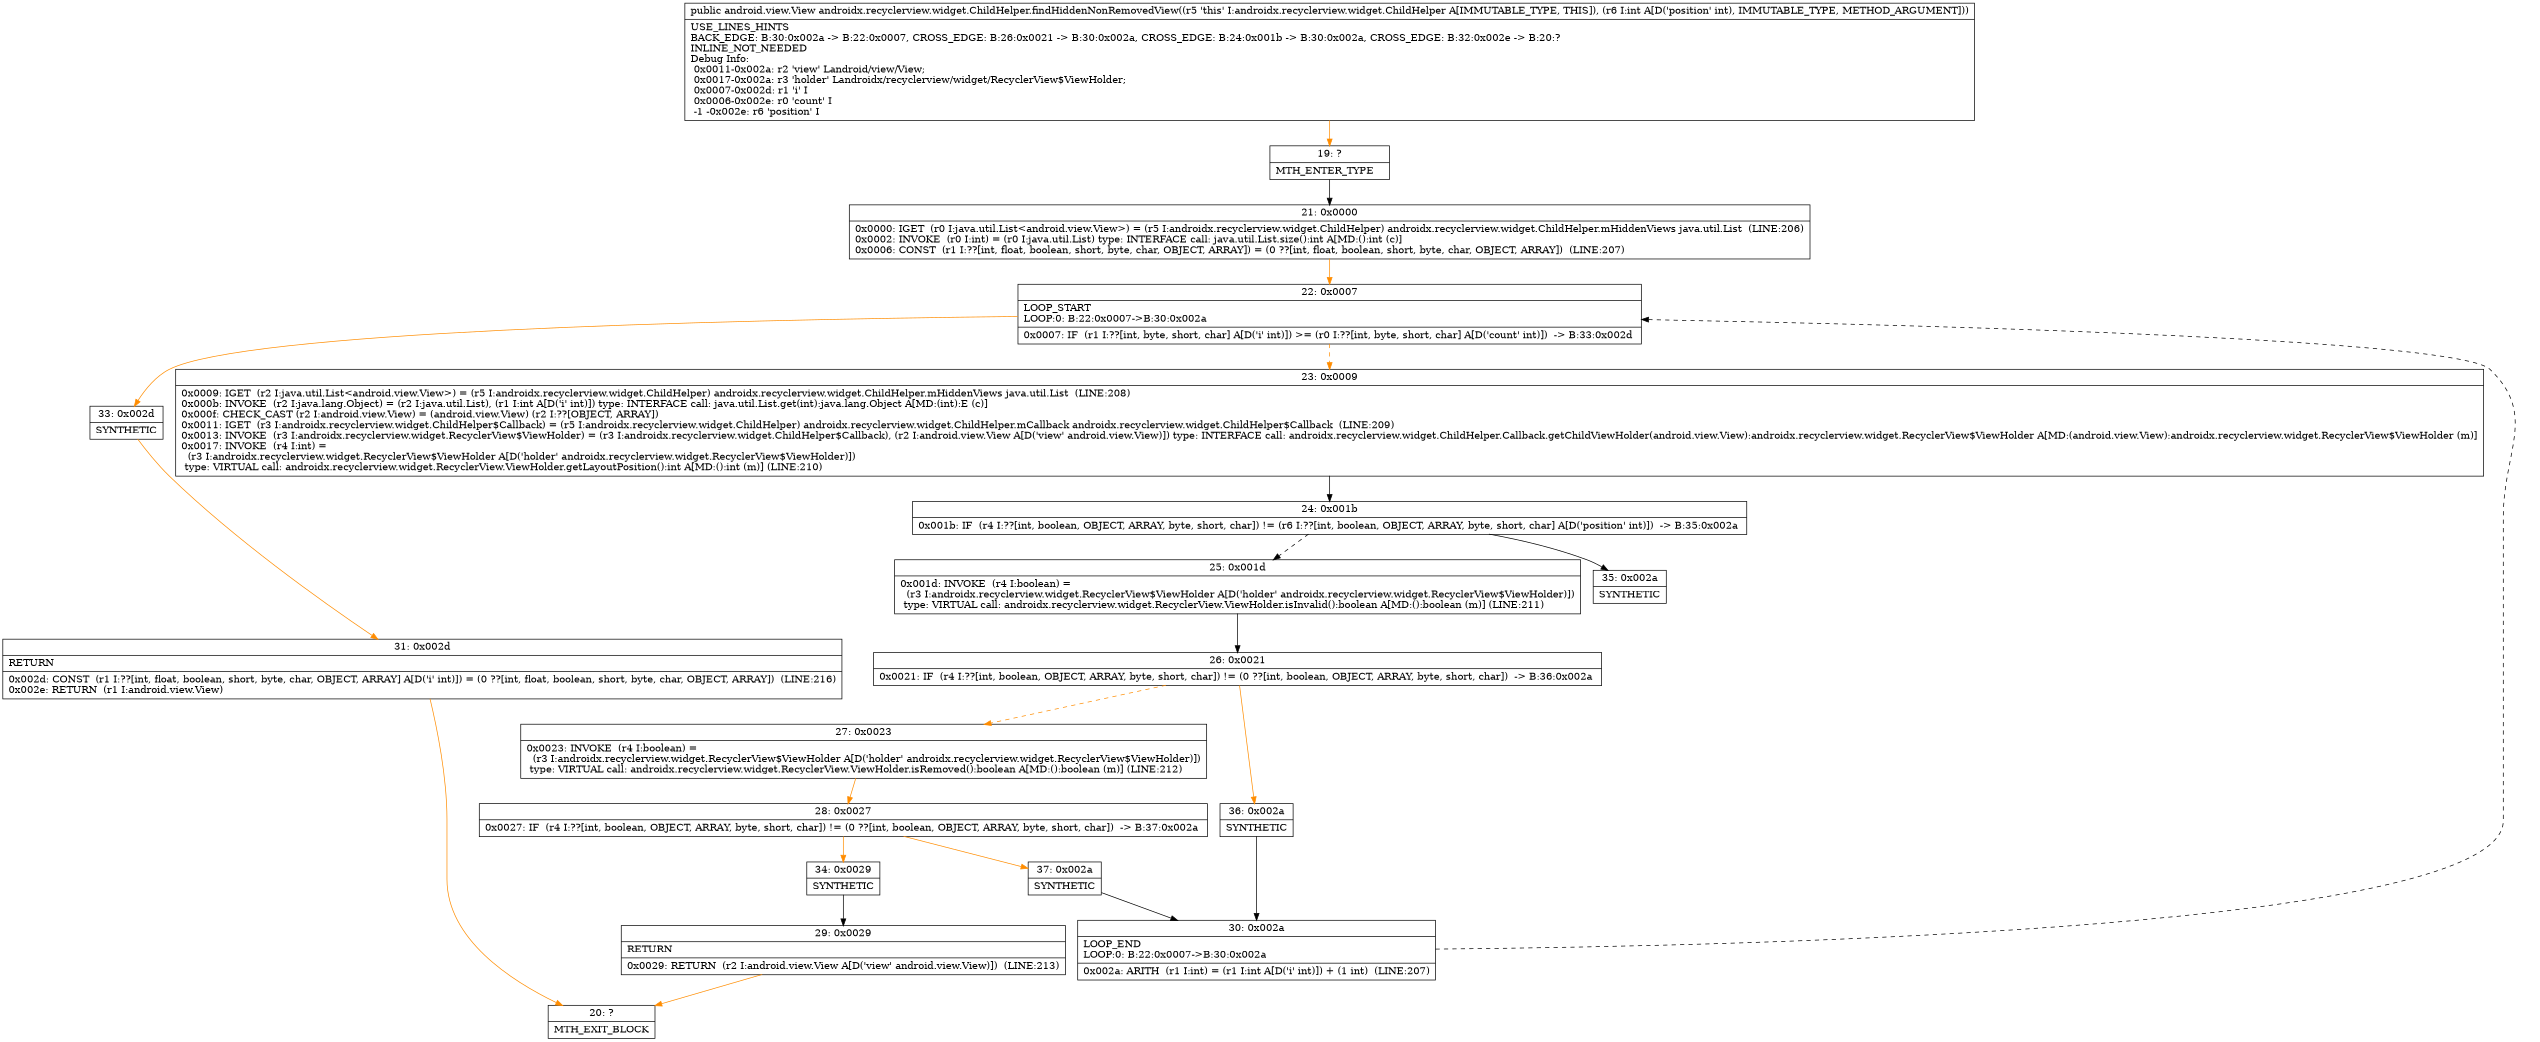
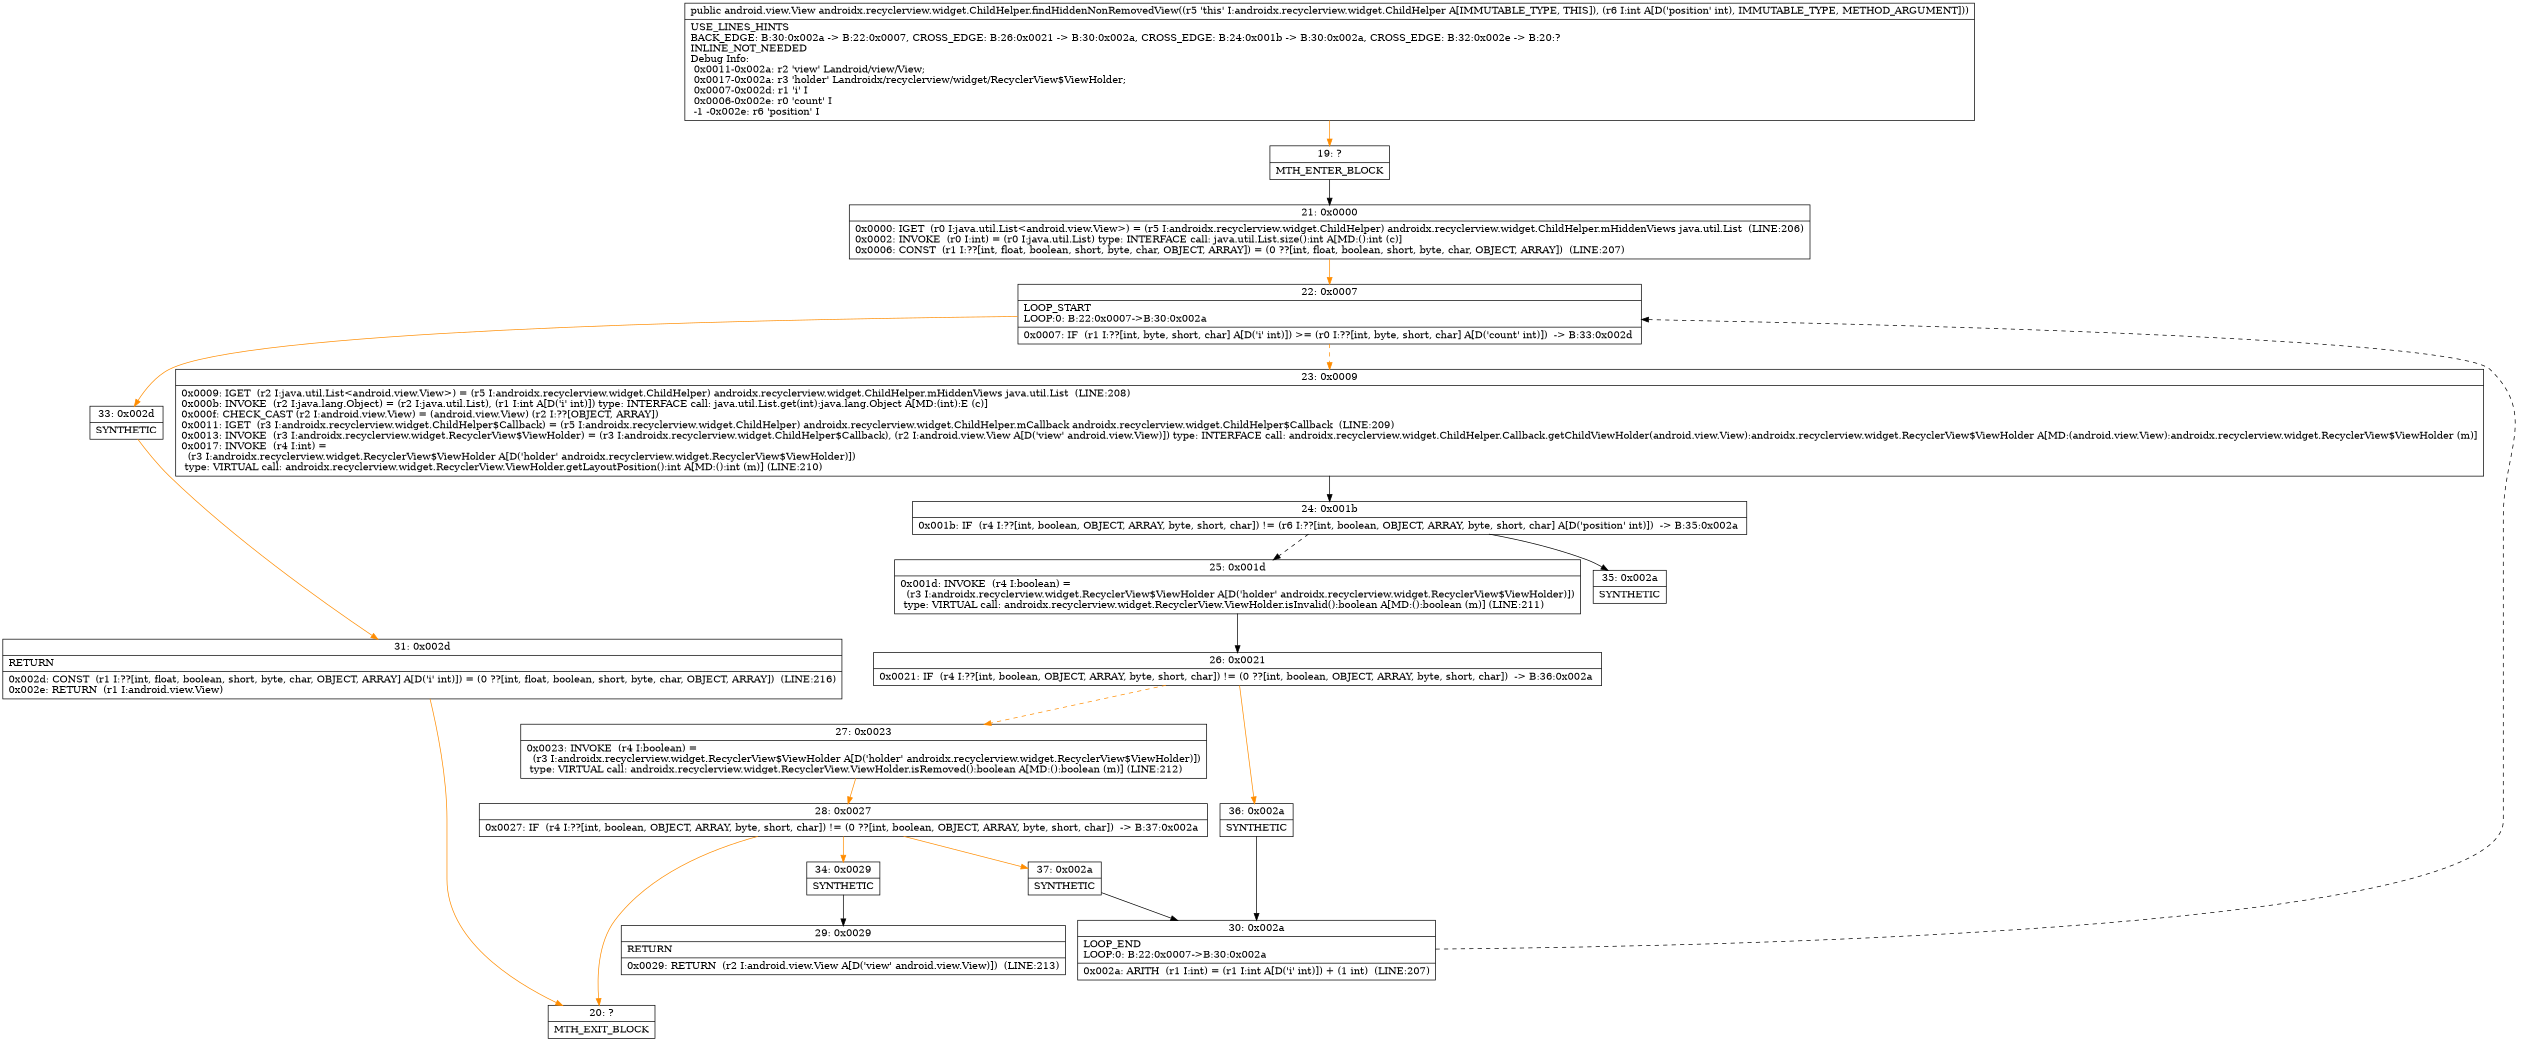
(1325, 171) -> (1330, 171)
(712, 989) -> (645, 889)
